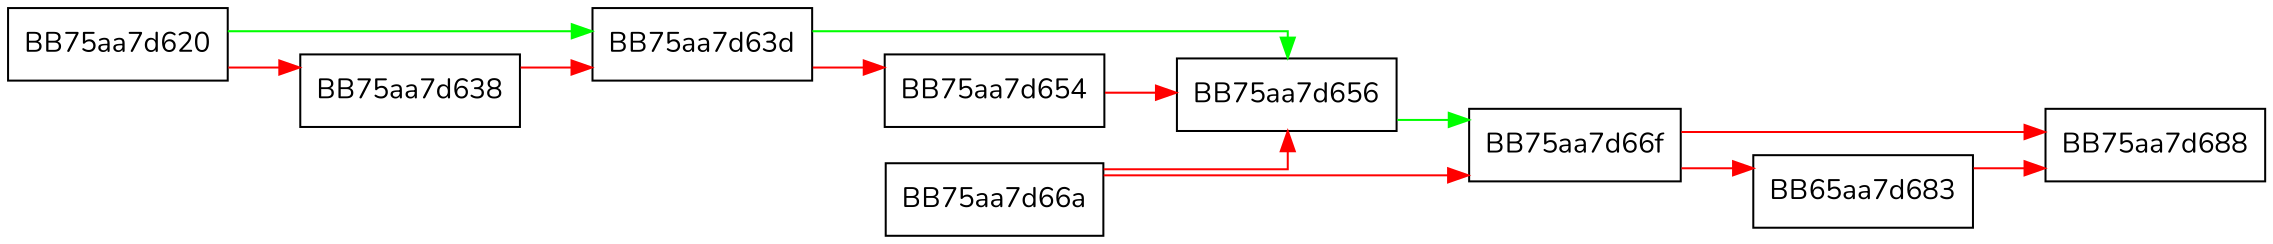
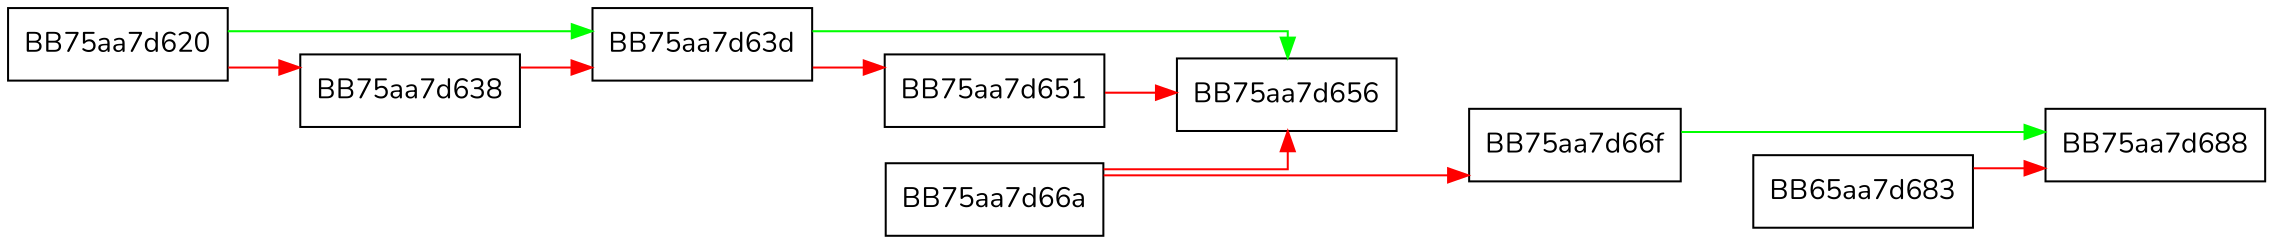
(995, 91) -> (995, 91)
(1423, 120) -> none
(1853, 132) -> (1853, 132)
(1707, 168) -> none
